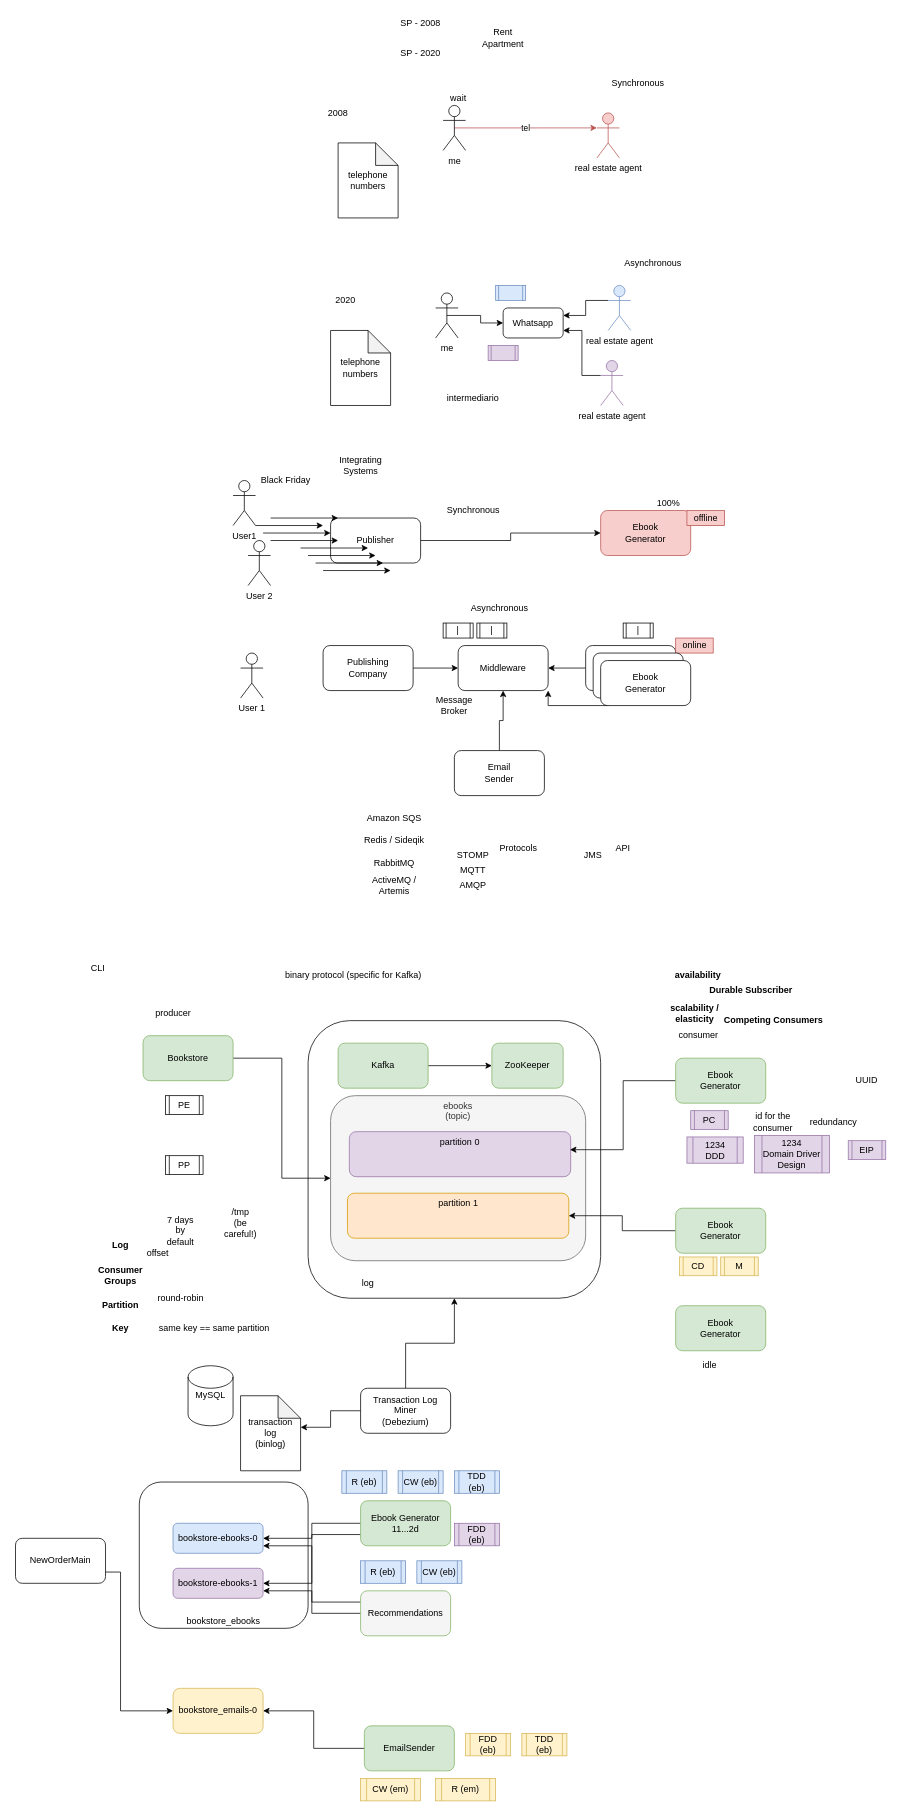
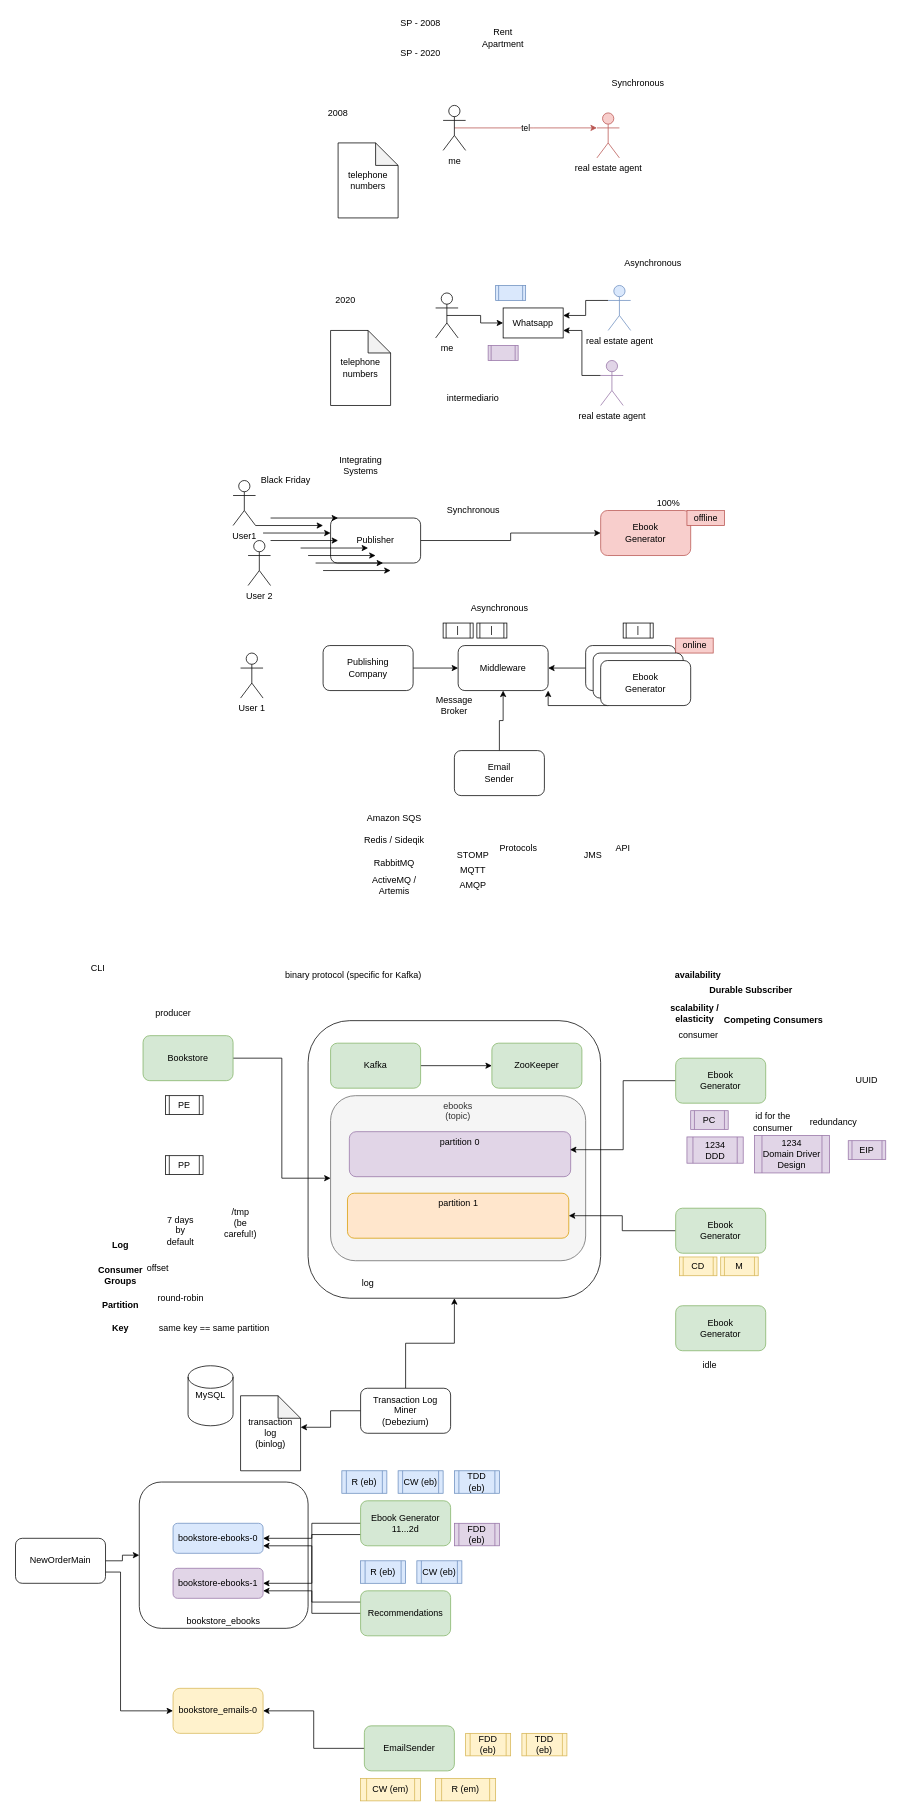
(458, 98) -> none
(533, 323) -> (533, 323)
(383, 1065) -> (375, 1065)
(527, 1065) -> (537, 1065)
(158, 1253) -> (158, 1268)
none -> (122, 1560)
(405, 1613) -> (405, 1613)
